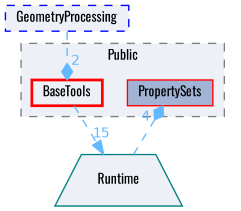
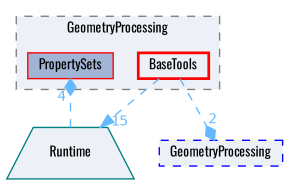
(67, 52) -> (193, 102)
(123, 56) -> (118, 29)
